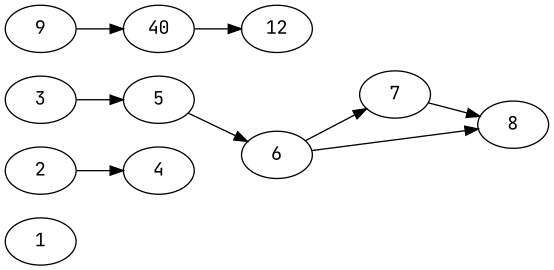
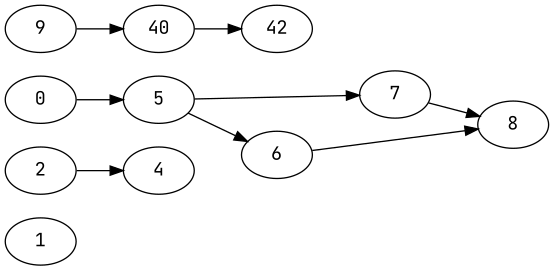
(277, 29) -> (277, 29)
(41, 100) -> (41, 100)
(330, 128) -> (270, 97)
